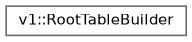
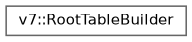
(96, 21) -> (96, 21)
